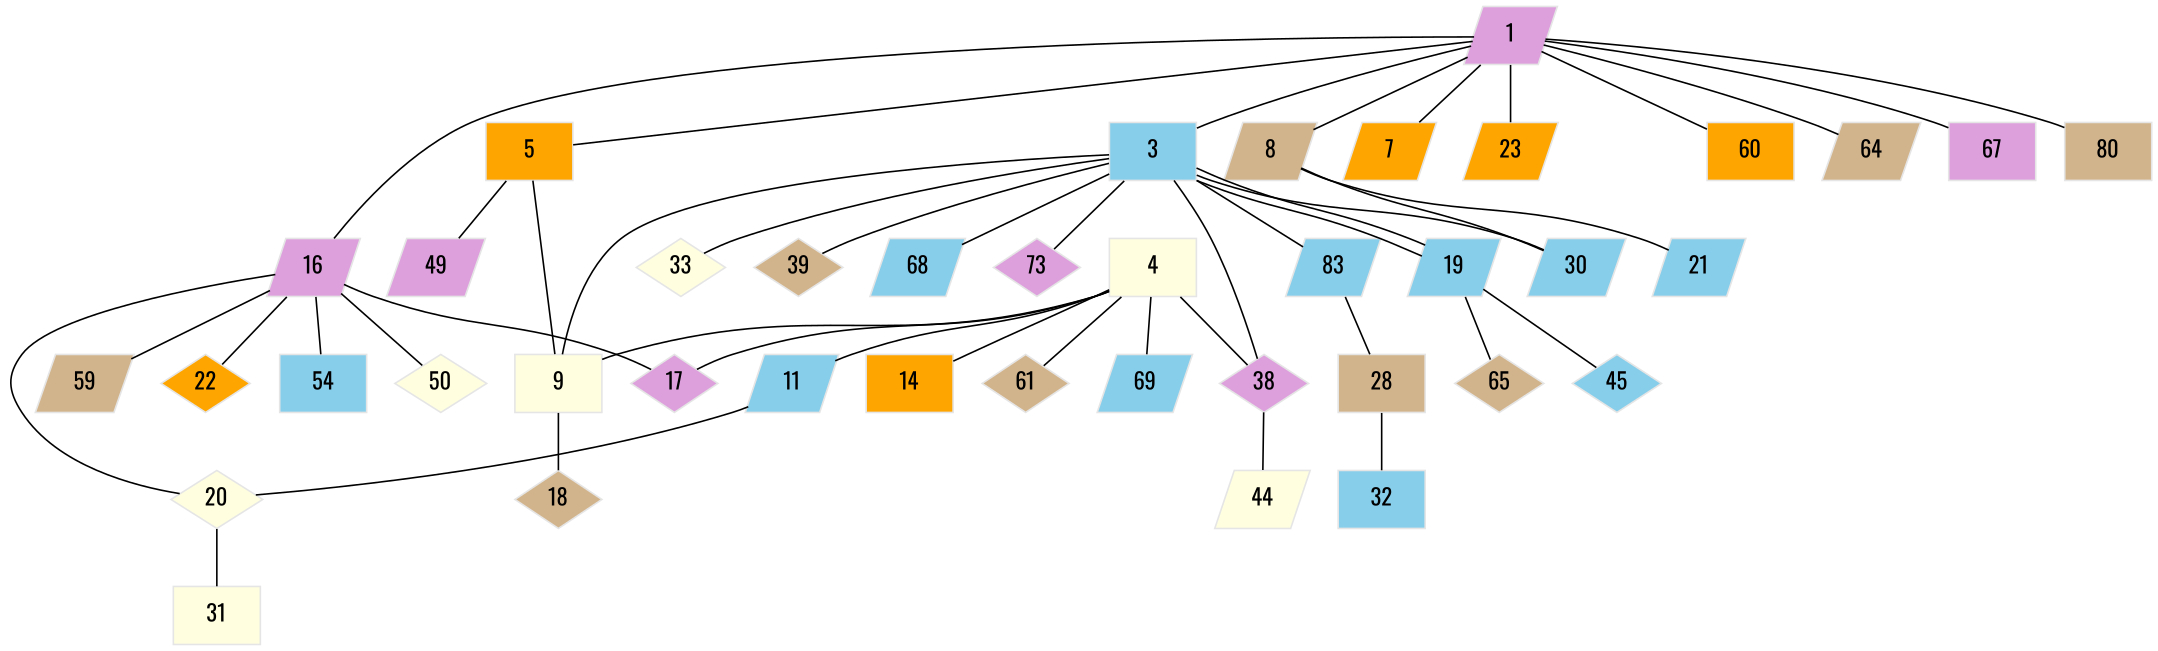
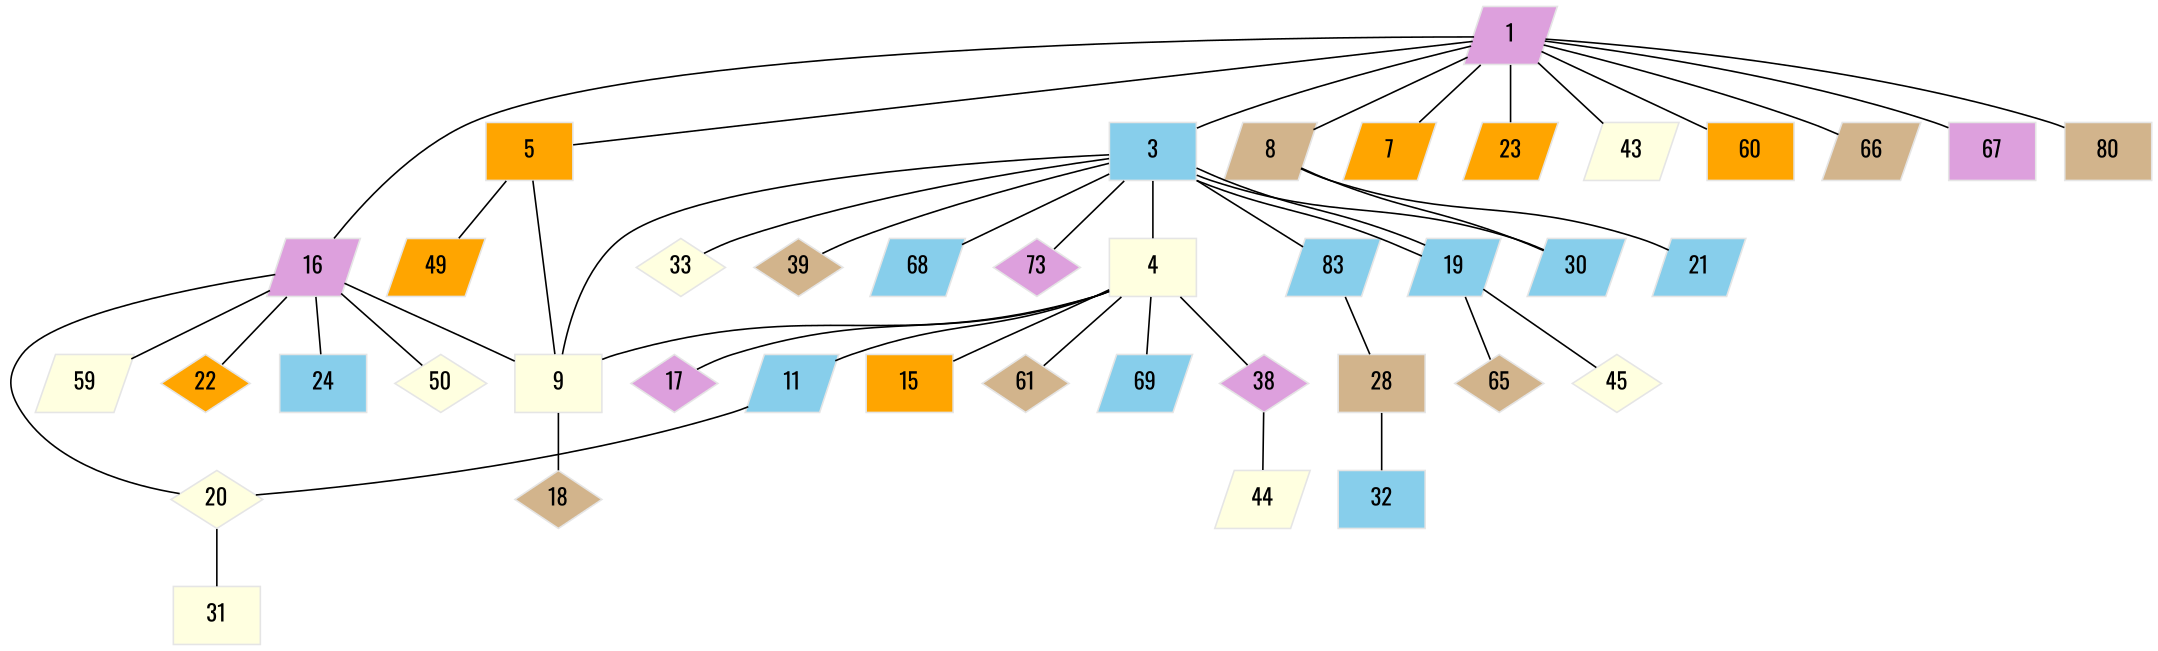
none -> (1631, 151)
(1871, 151) -> (1871, 151)
(1224, 266) -> (1153, 210)
(436, 267) -> (436, 267)
(498, 326) -> (430, 322)
(85, 383) -> (85, 383)
(323, 383) -> (323, 383)
(910, 383) -> (910, 383)
(1617, 383) -> (1617, 383)
